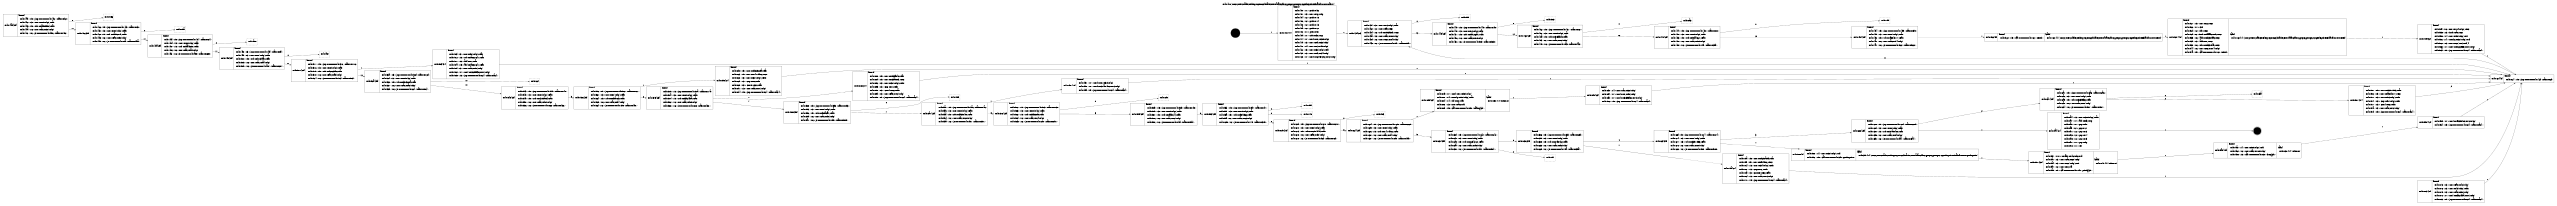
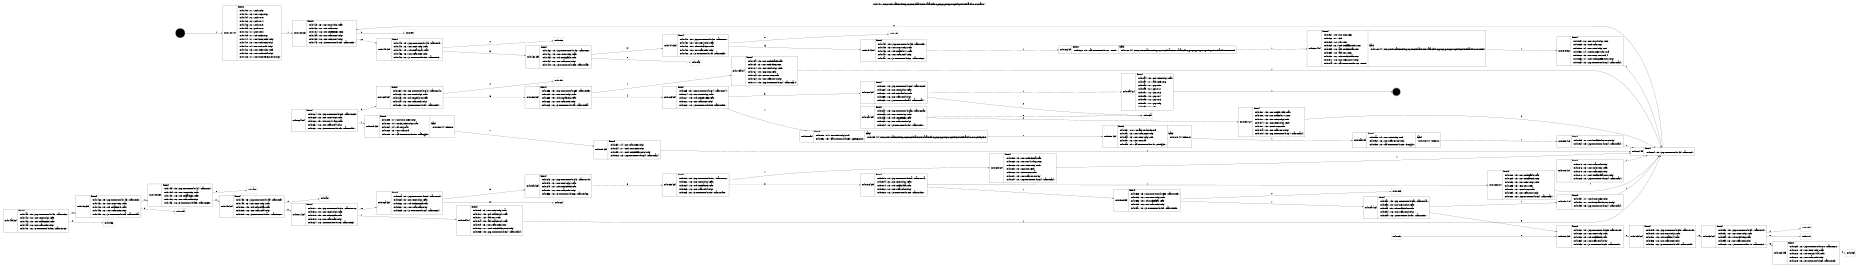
(1109, 104) -> (1479, 237)
(1978, 113) -> (1034, 109)
(1343, 131) -> none
